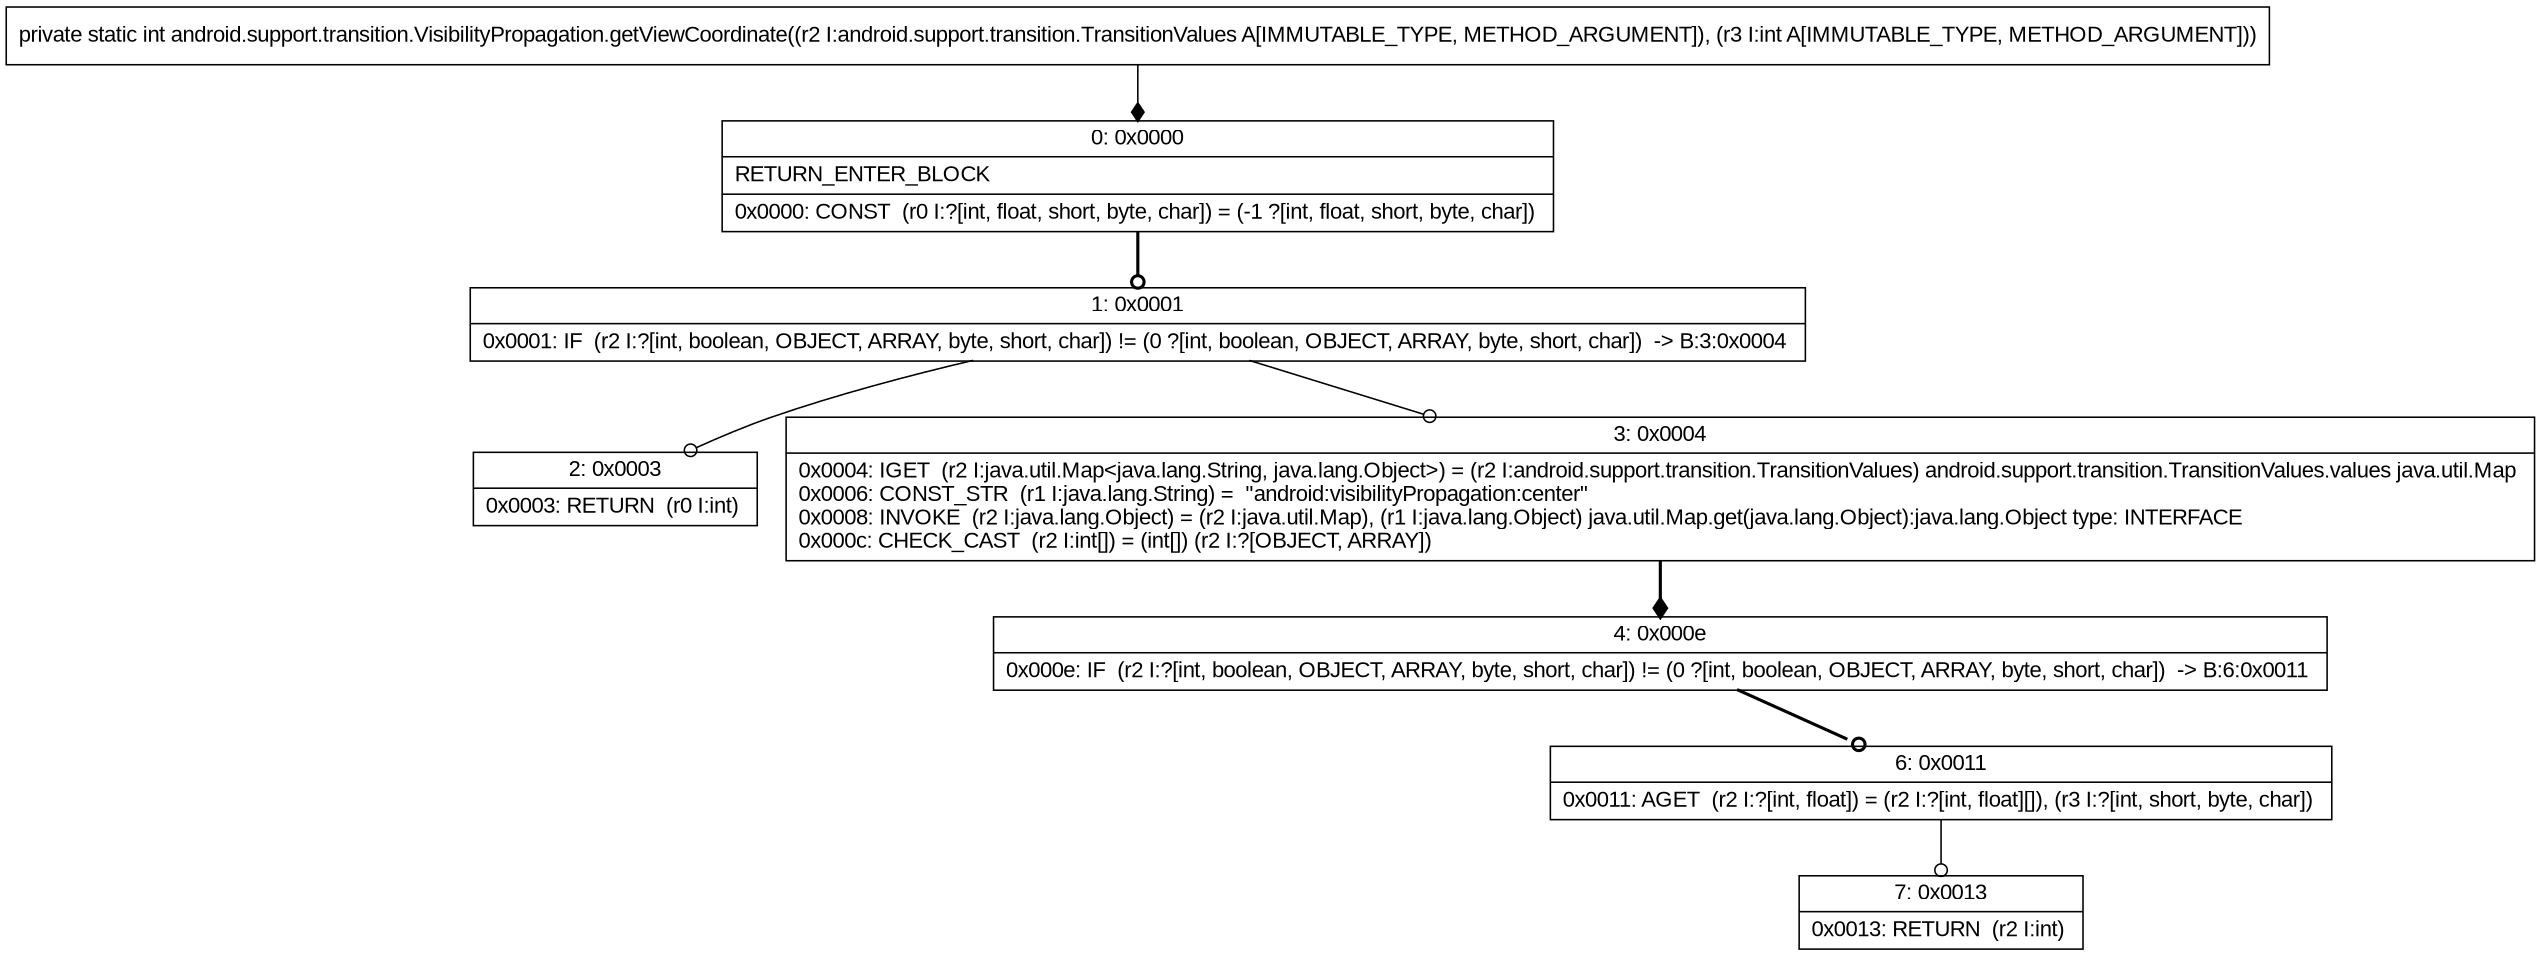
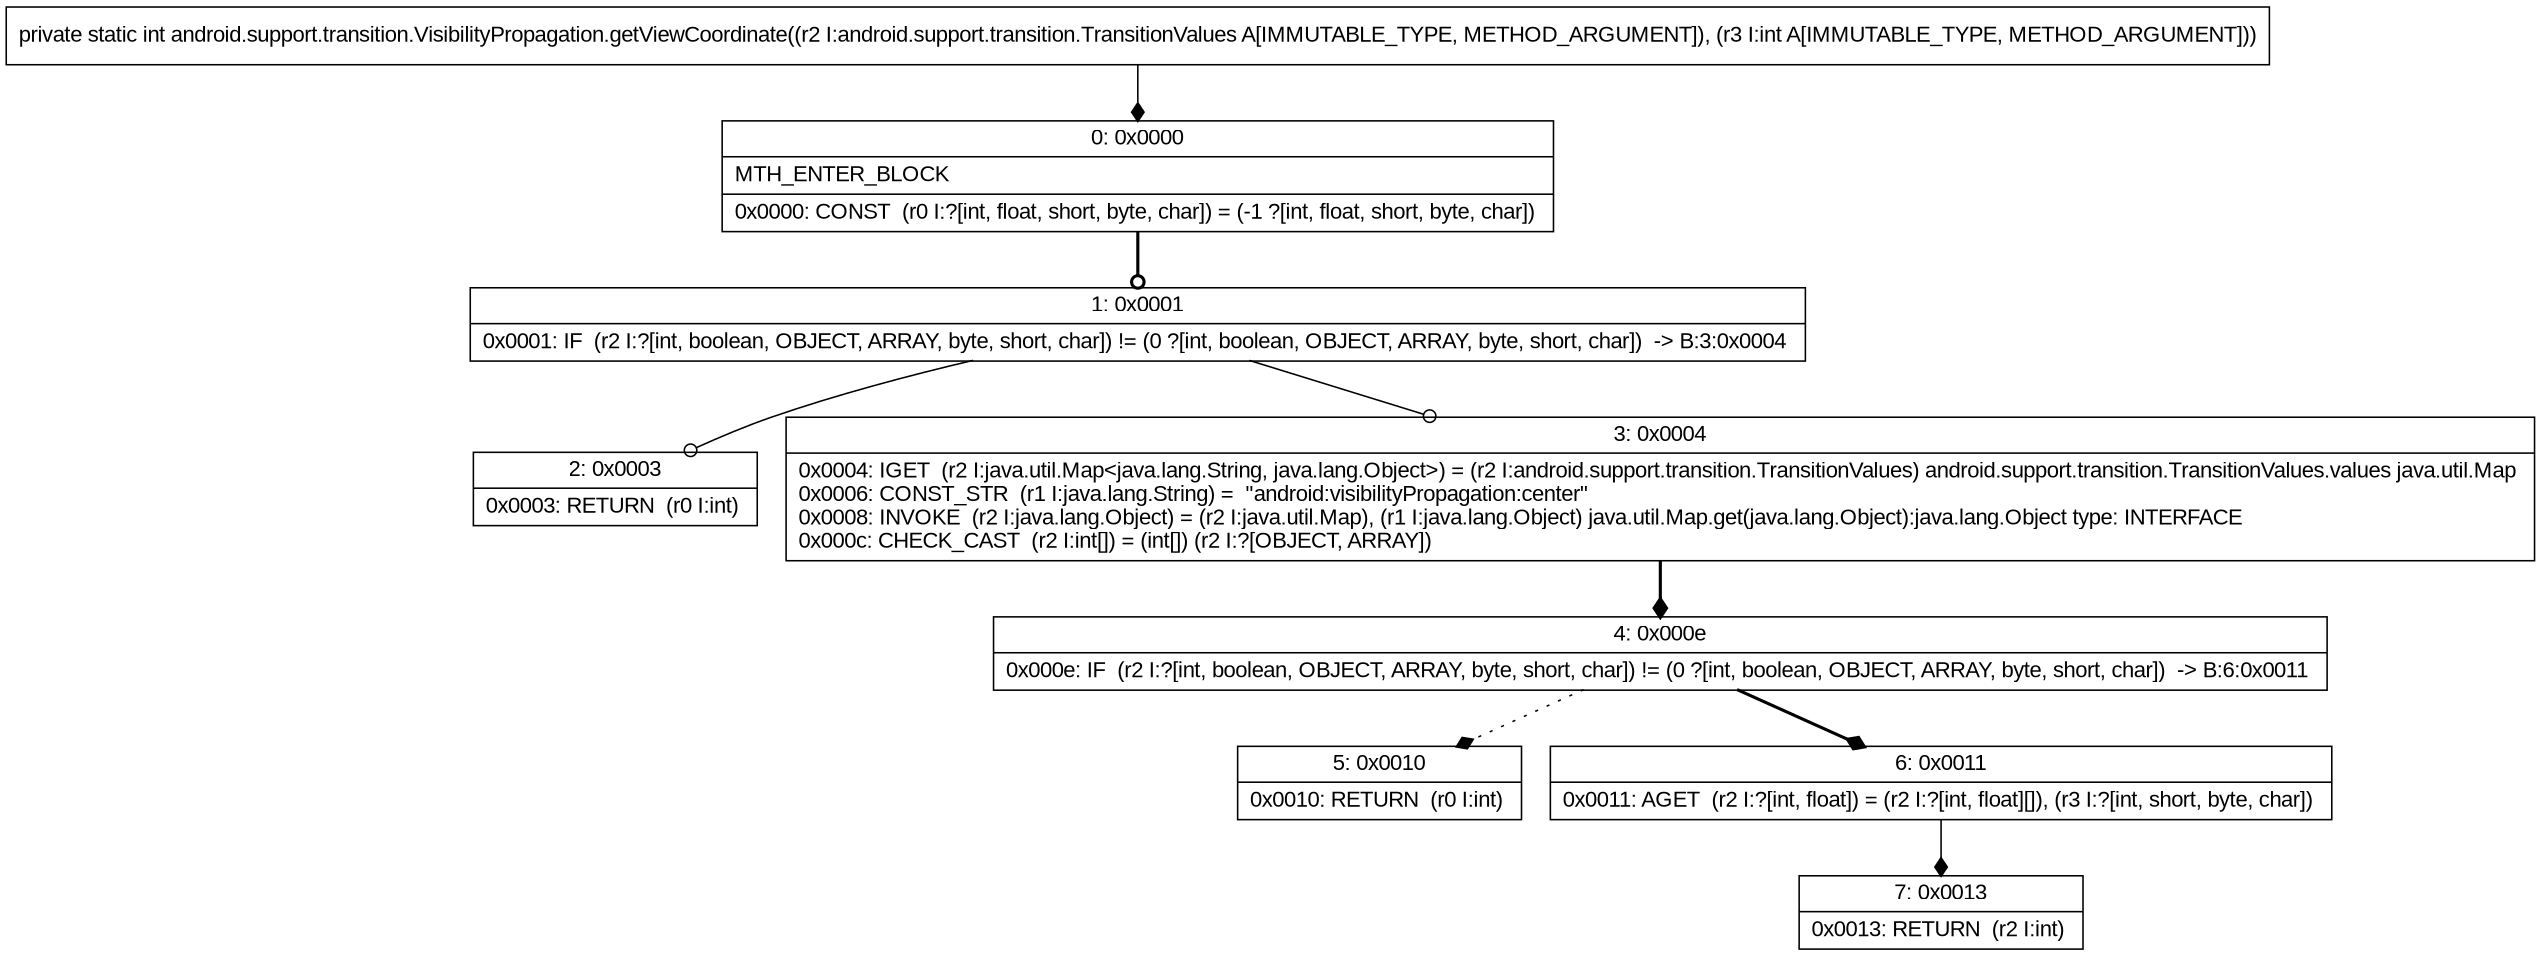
(863, 175) -> (842, 175)
(1792, 714) -> (1792, 714)
none -> (1380, 783)
(1941, 841) -> (1941, 841)
